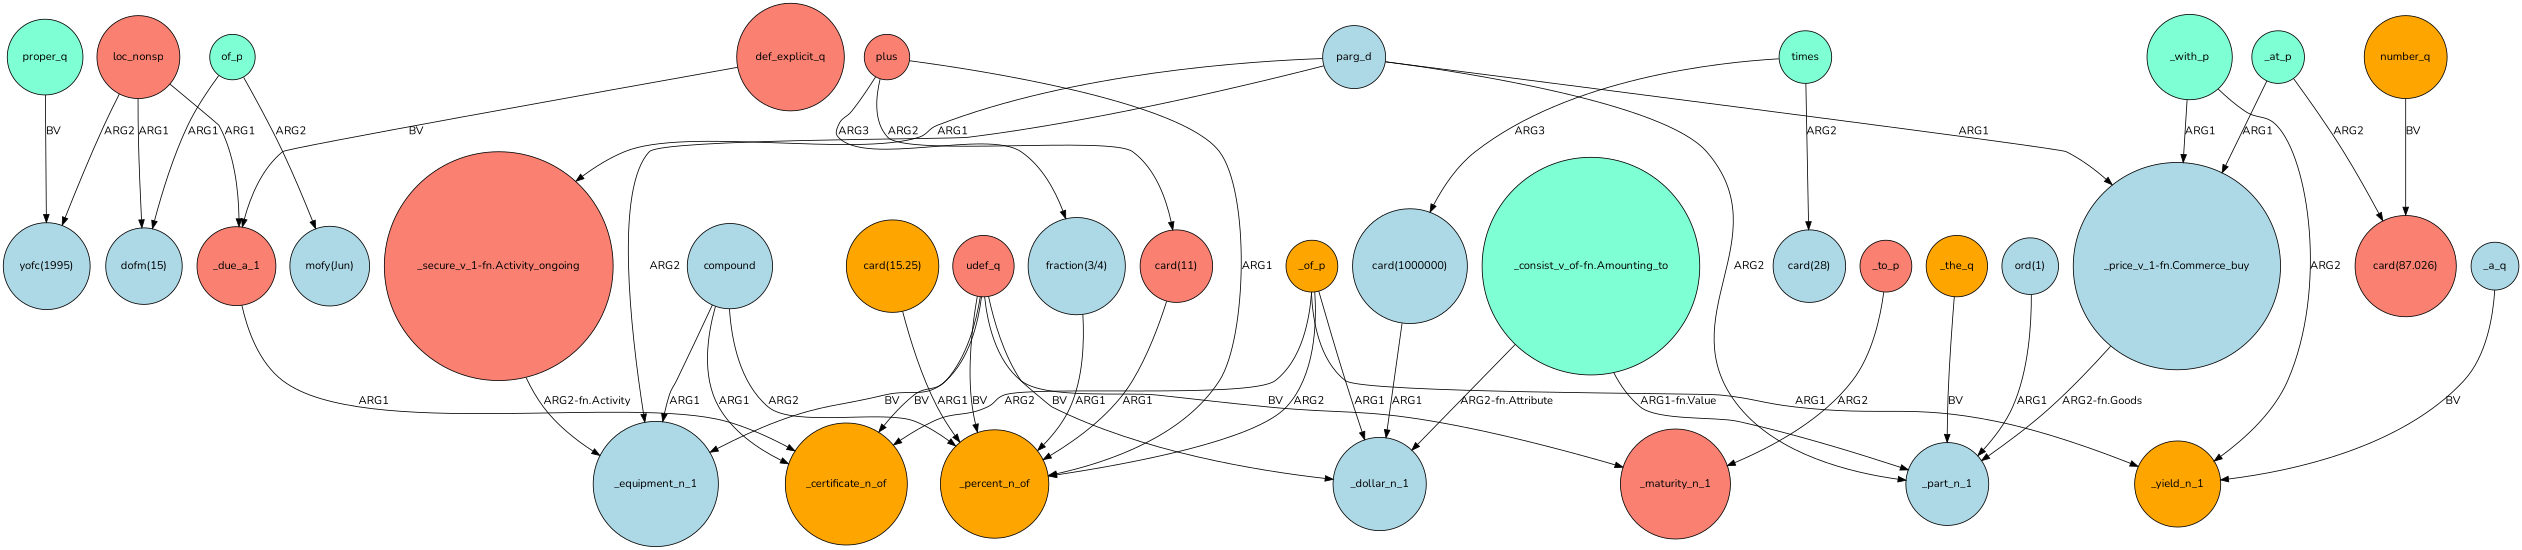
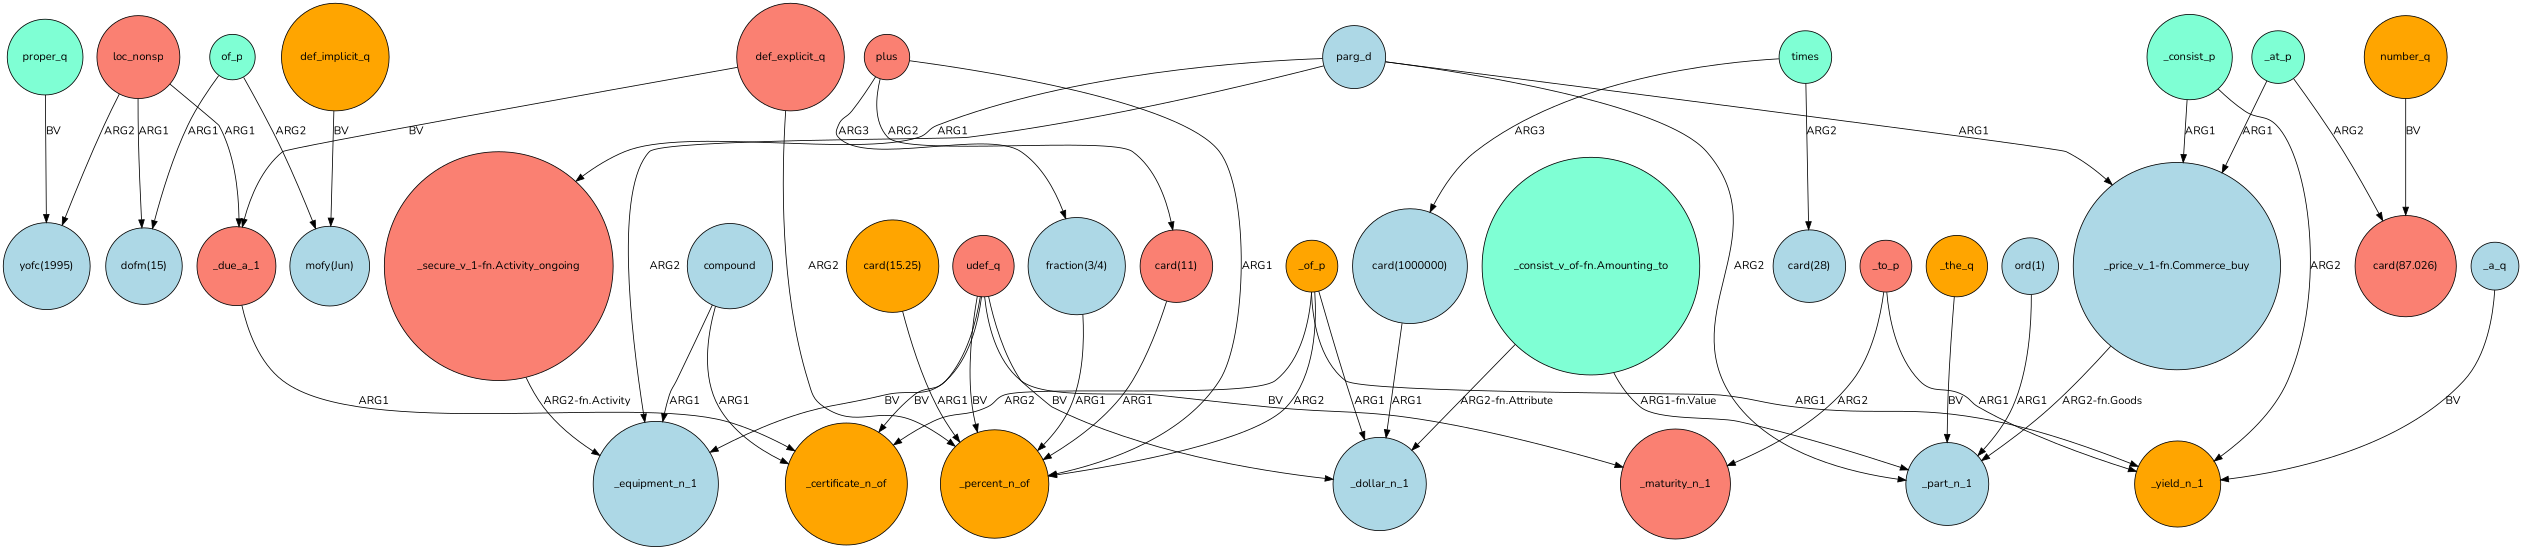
none -> (335, 57)
(2190, 57) -> (2190, 57)
none -> (1979, 407)
(807, 417) -> (796, 329)
